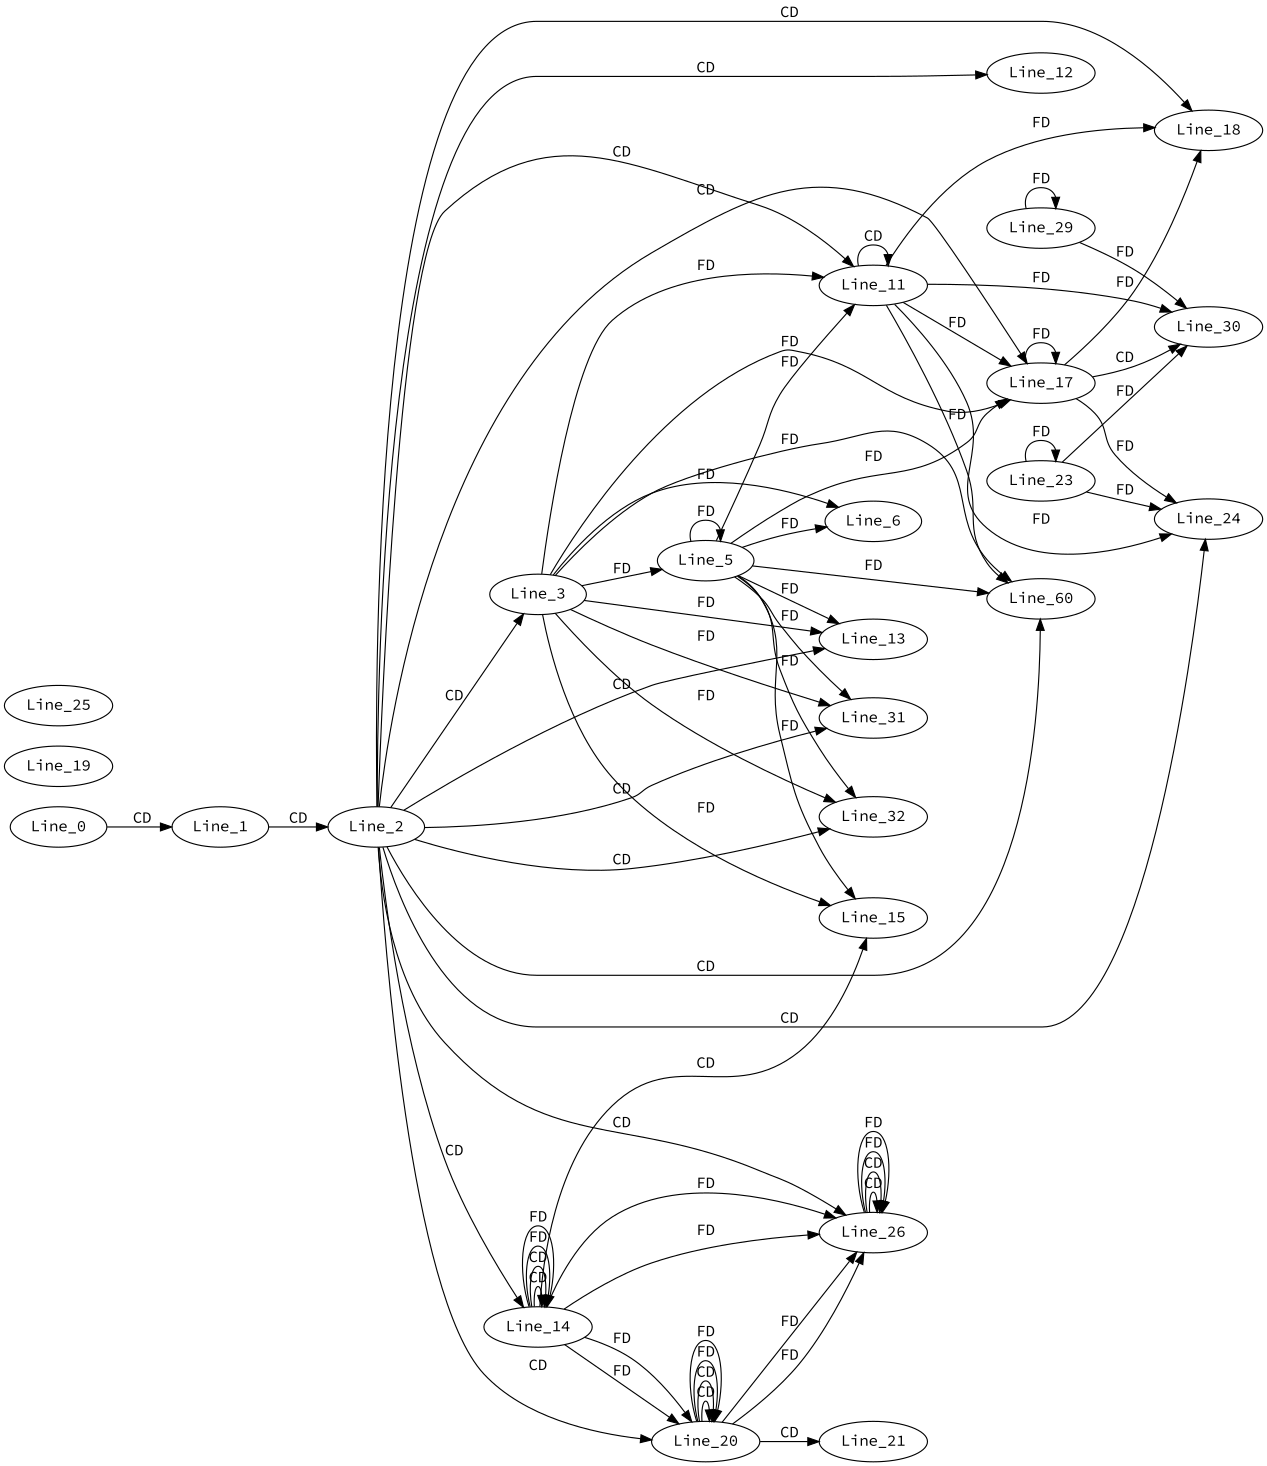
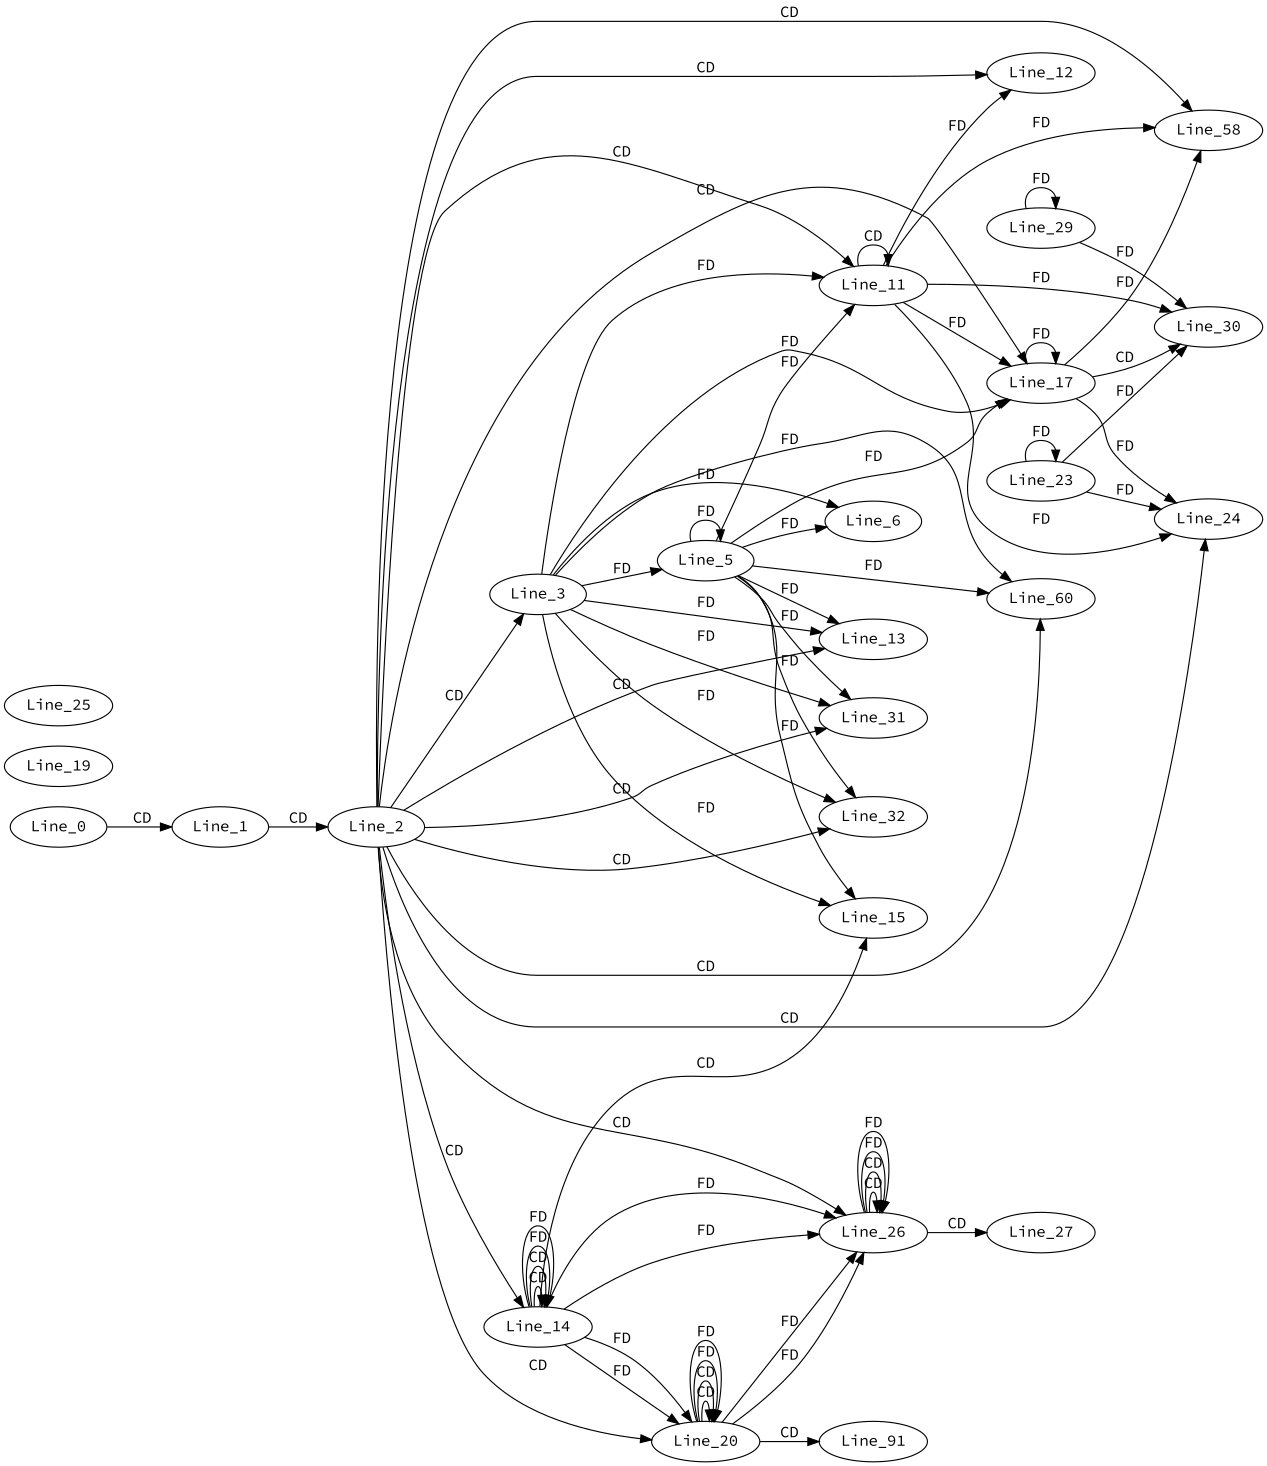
(1209, 130) -> (1209, 130)
(954, 438) -> (934, 175)
none -> (1041, 1233)
(873, 1442) -> (873, 1442)
